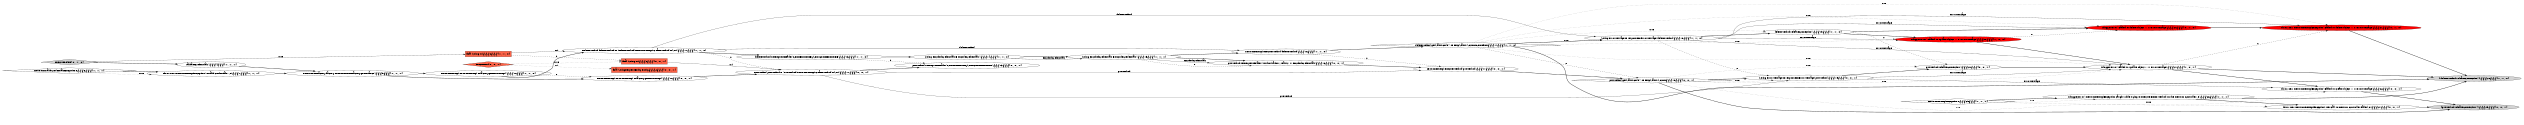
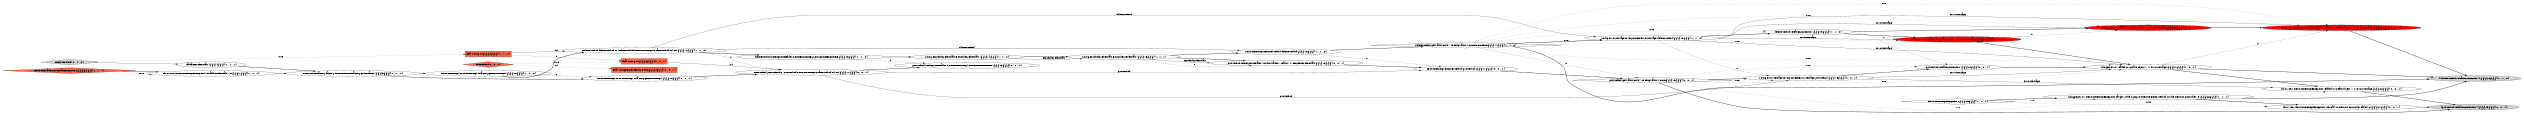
(278, 58) -> (278, 58)
(135, 63) -> (135, 63)
(69, 71) -> (69, 71)
